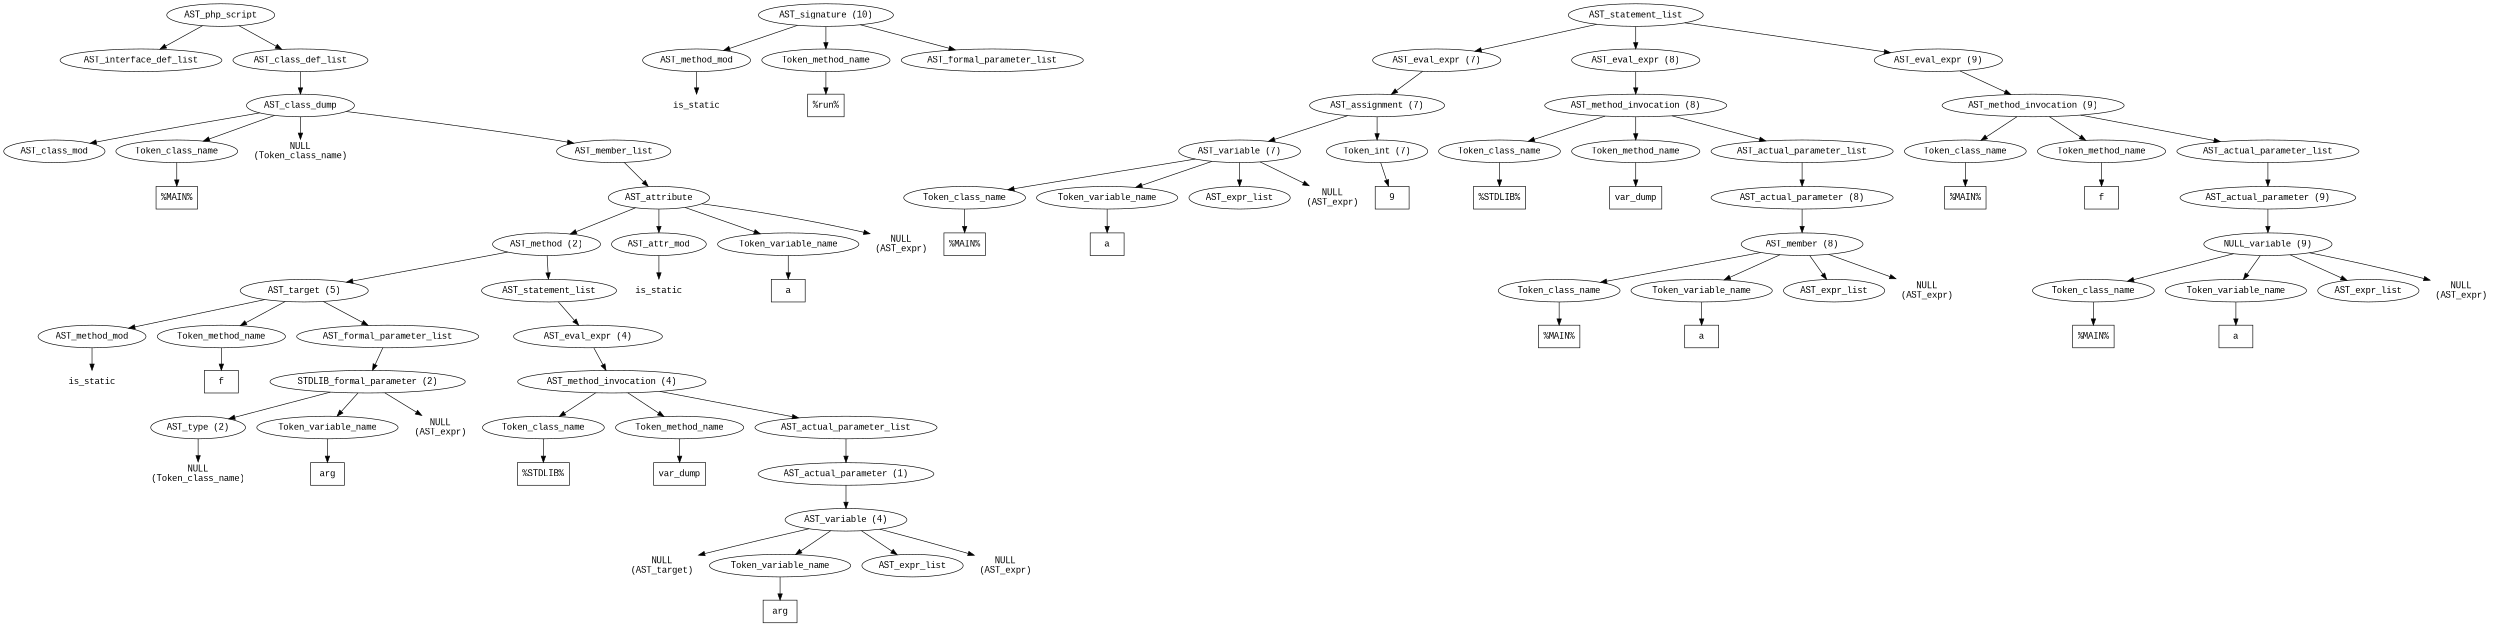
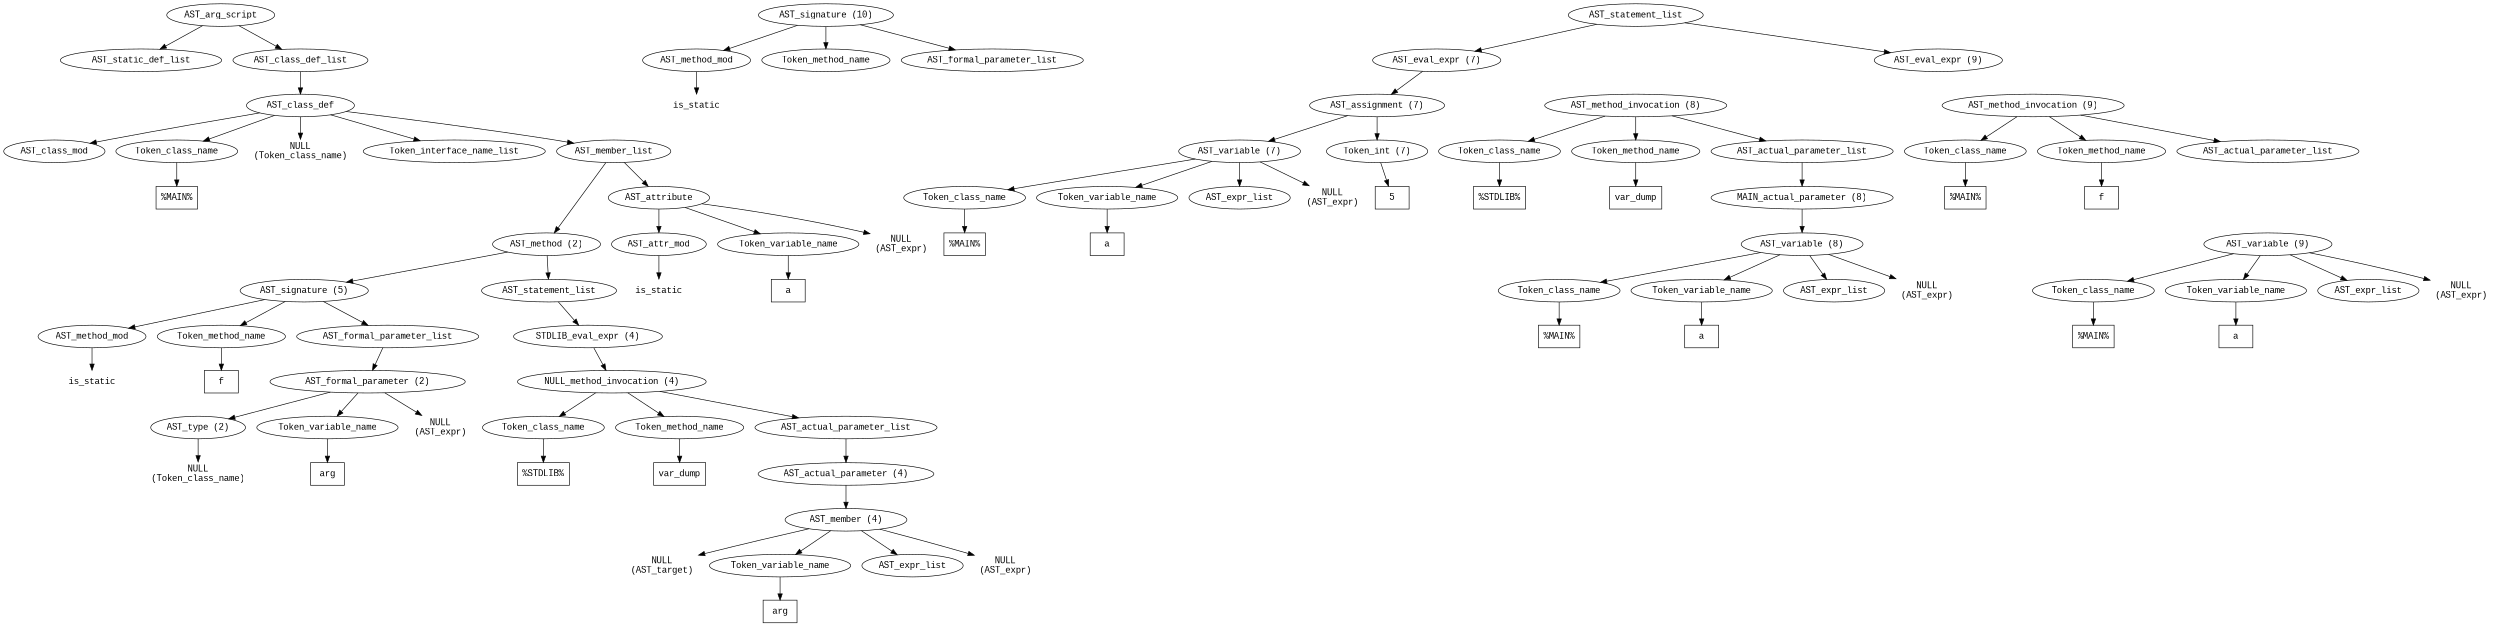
(221, 15) -> (221, 15)
(141, 60) -> (141, 60)
(1636, 60) -> none
(1983, 81) -> none
(300, 105) -> (300, 105)
(826, 105) -> none
none -> (454, 151)
(1392, 198) -> (1392, 198)
(1802, 198) -> (1802, 198)
(2268, 198) -> none
(606, 220) -> (582, 195)
(1802, 244) -> (1802, 244)
(2268, 244) -> (2268, 244)
(304, 291) -> (304, 291)
(588, 336) -> (588, 336)
(368, 382) -> (368, 382)
(612, 382) -> (612, 382)
(846, 474) -> (846, 474)
(846, 520) -> (846, 520)
